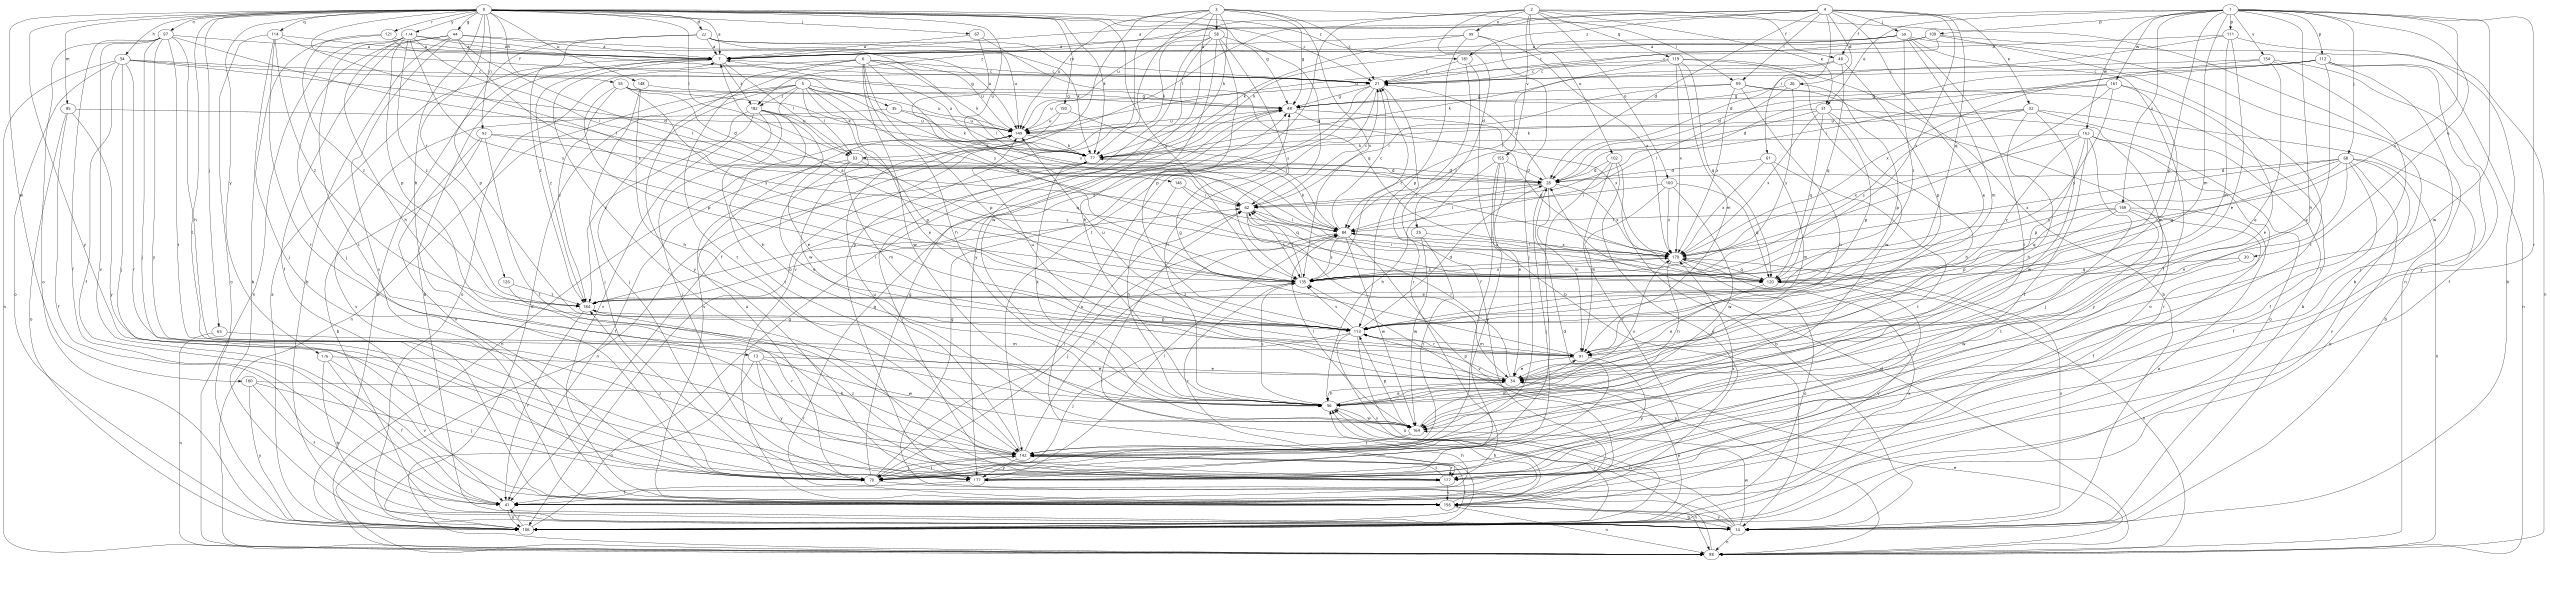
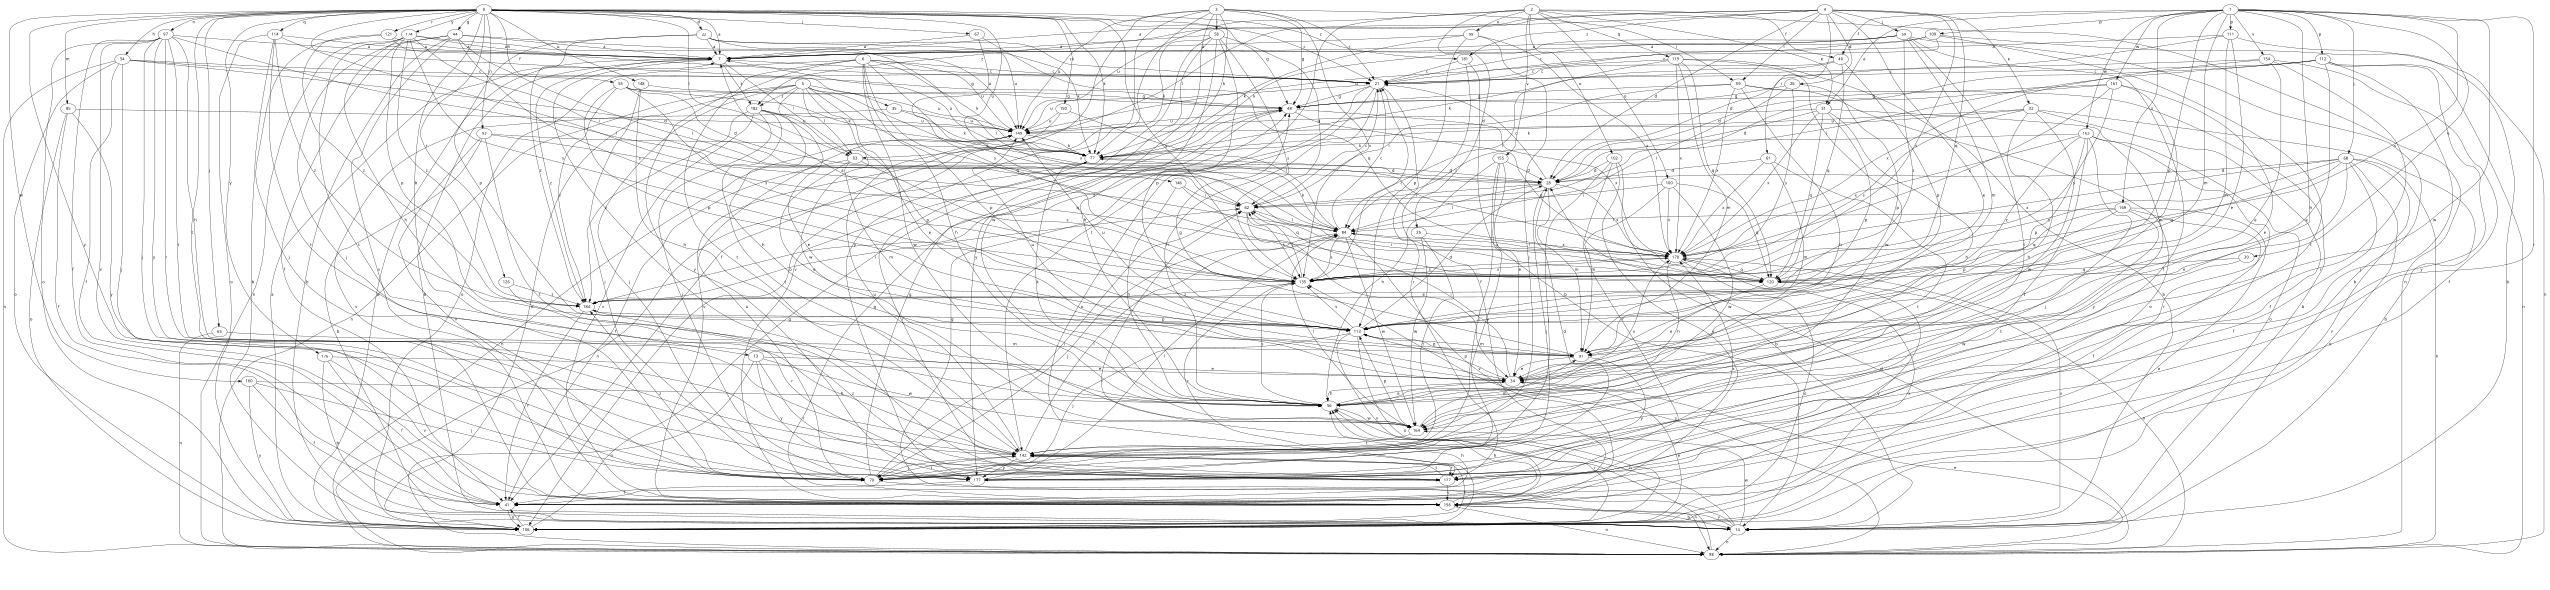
(1434, 344) -> (1434, 344)
(648, 433) -> (658, 409)
